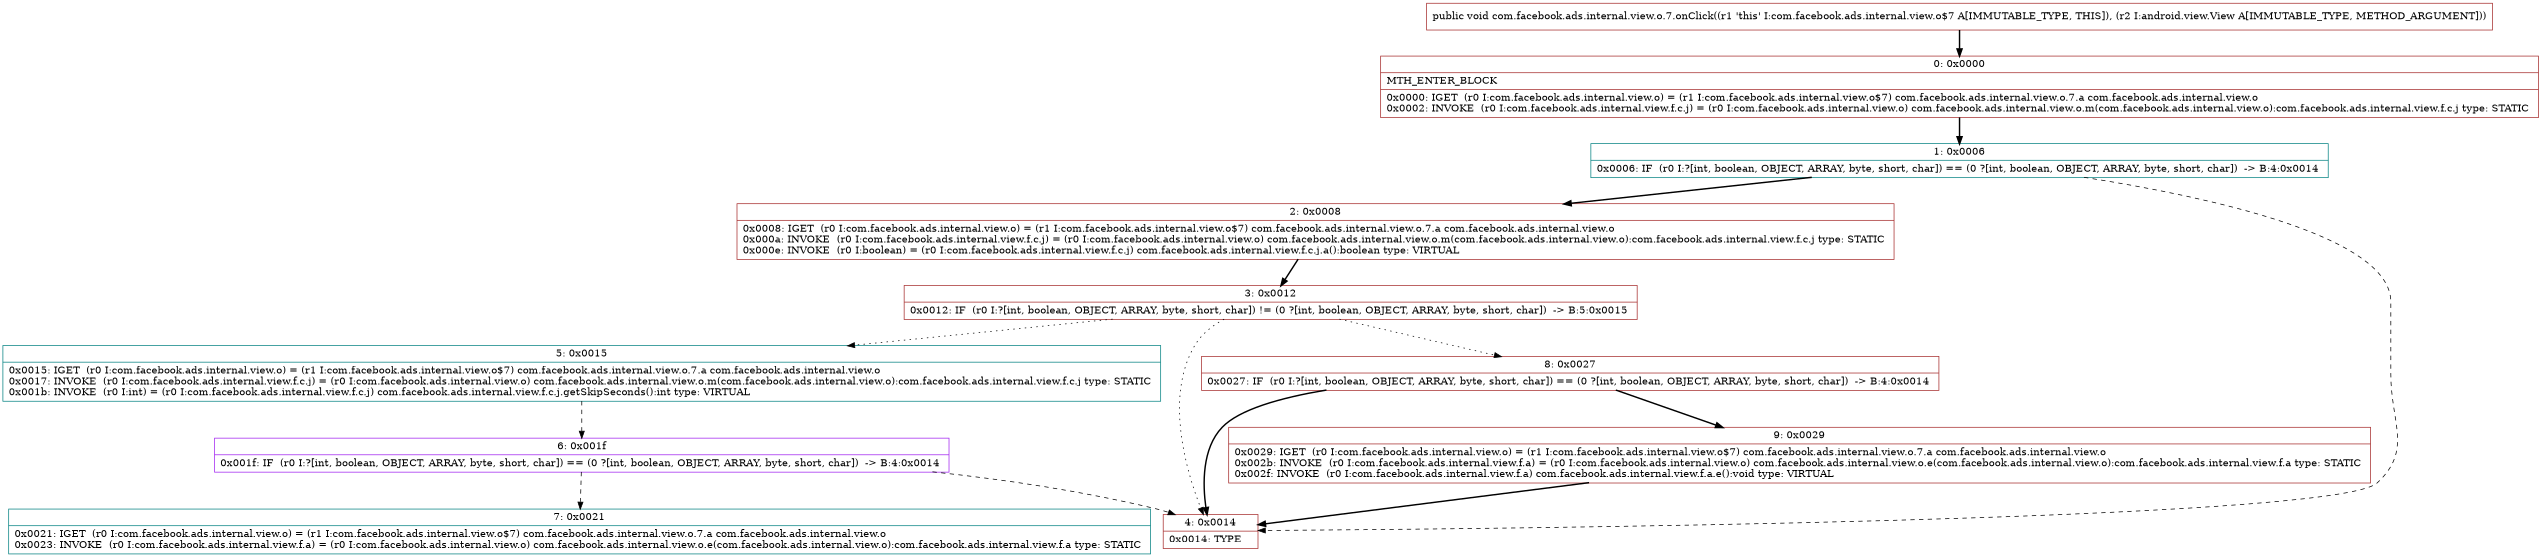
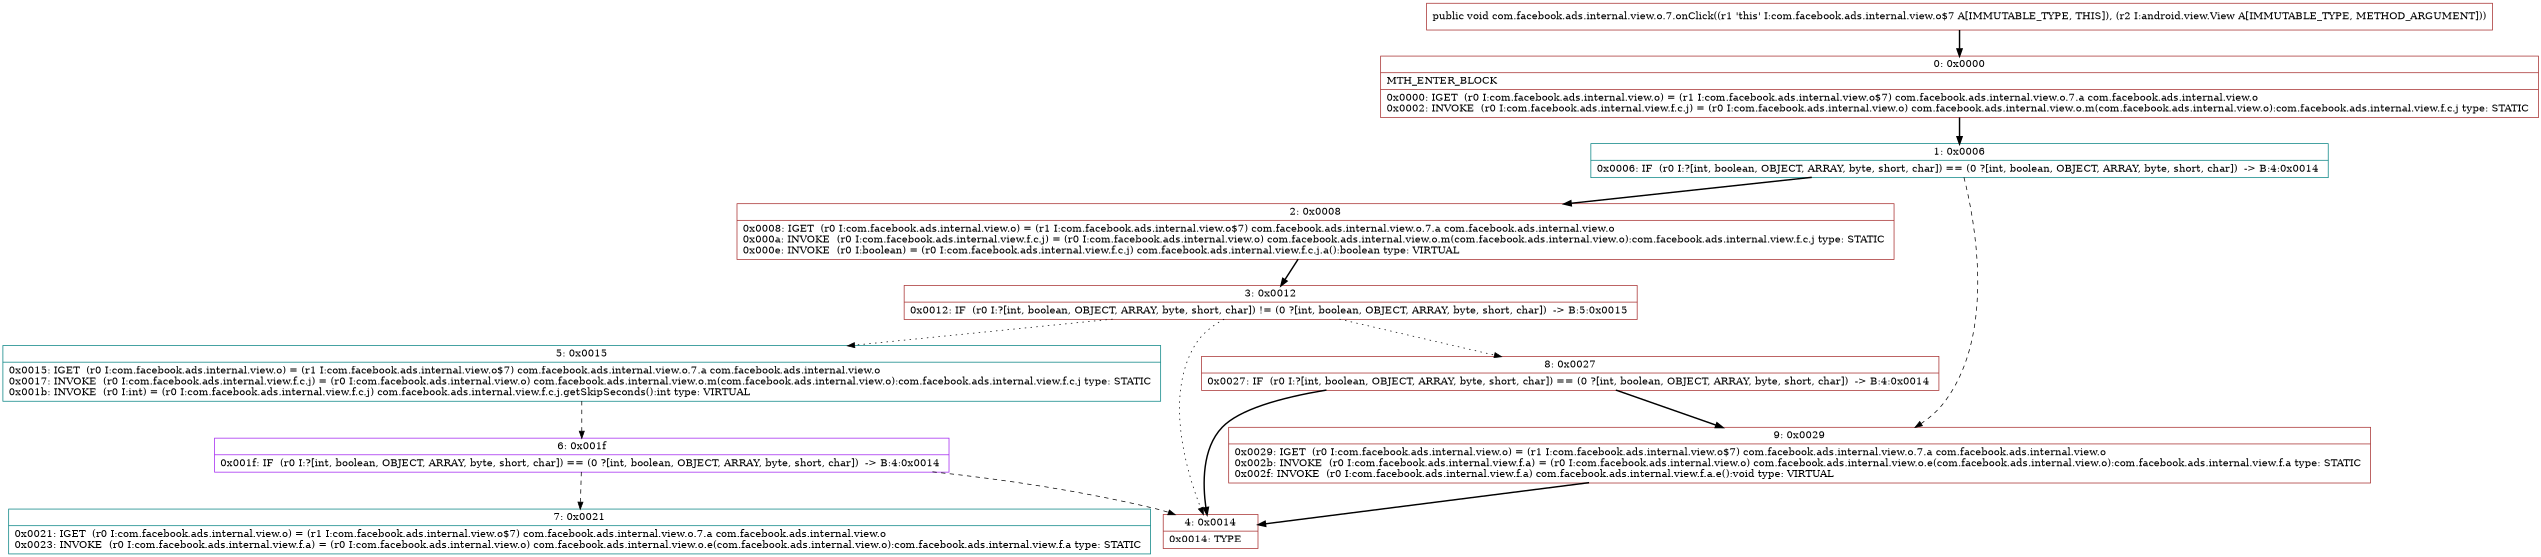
(2089, 513) -> (1977, 308)
